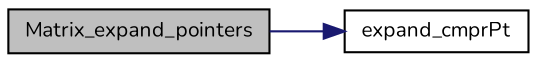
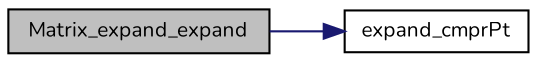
(139, 31) -> (139, 31)
